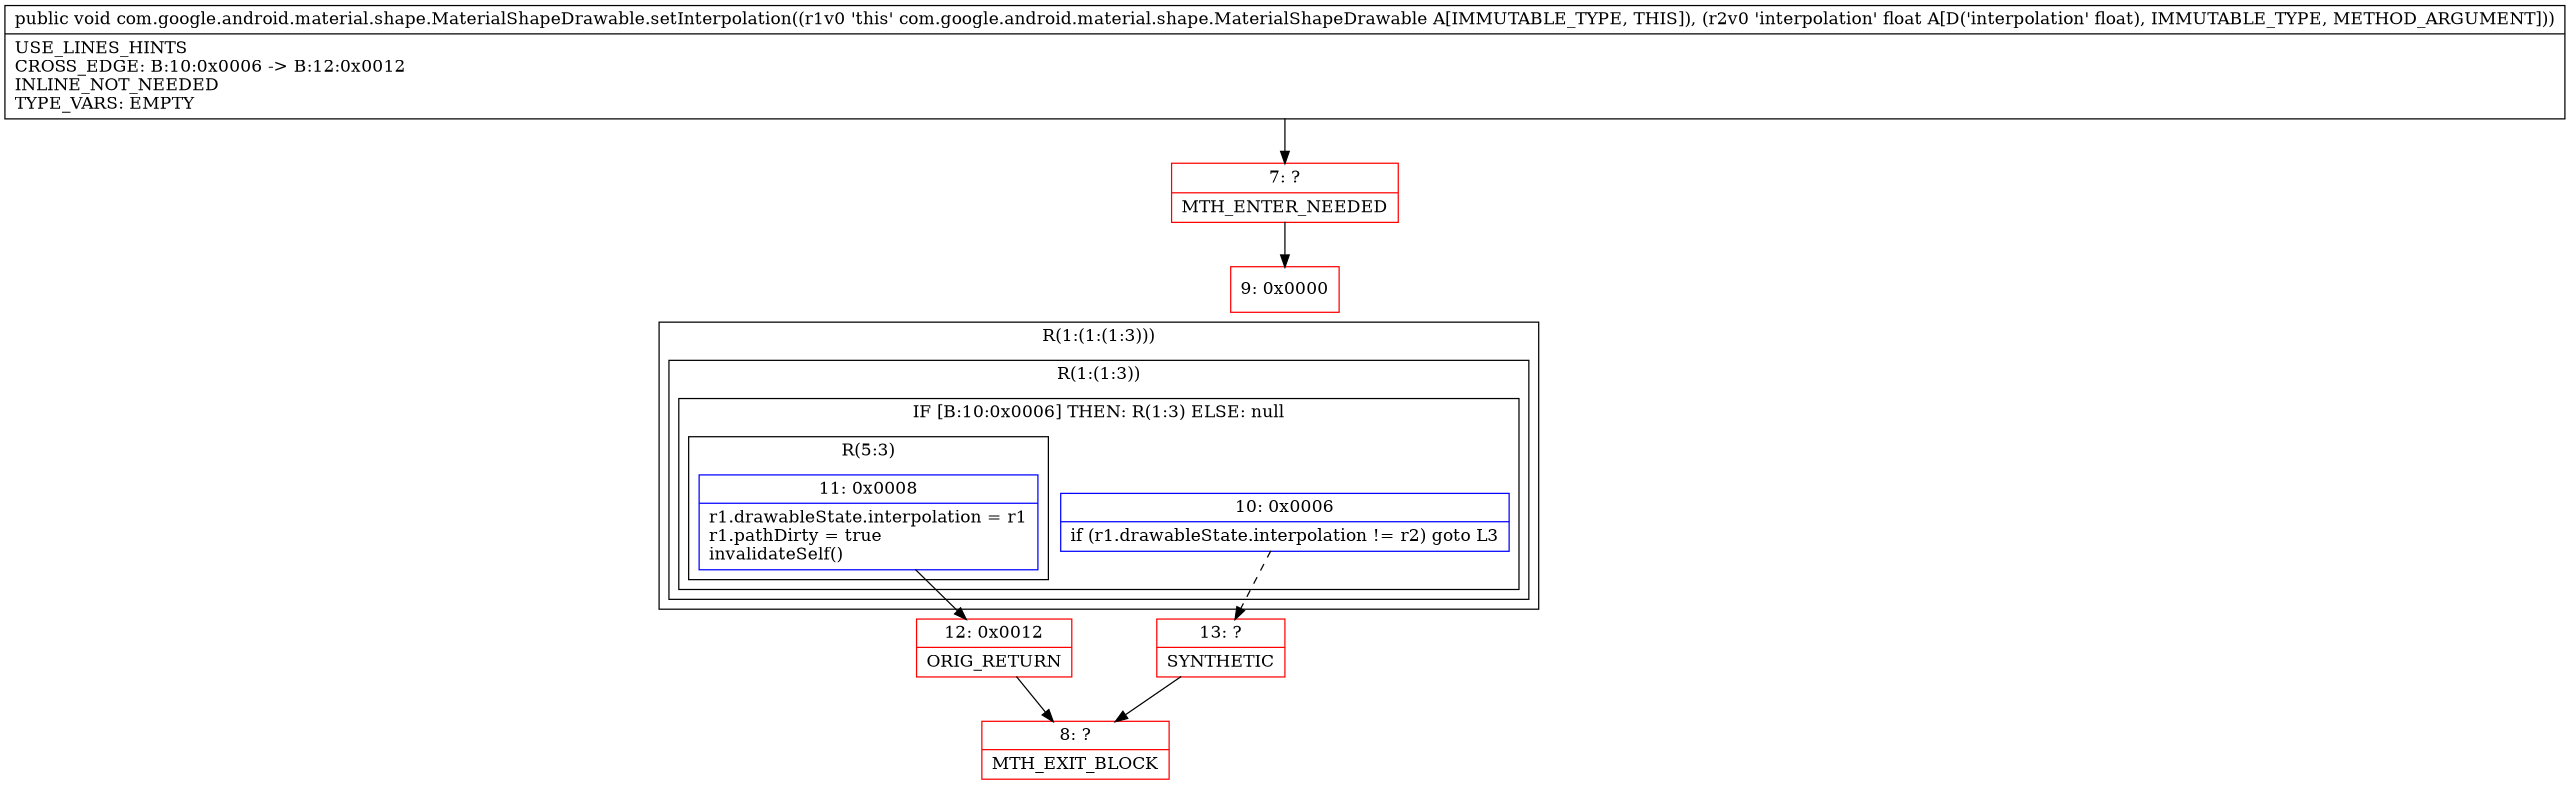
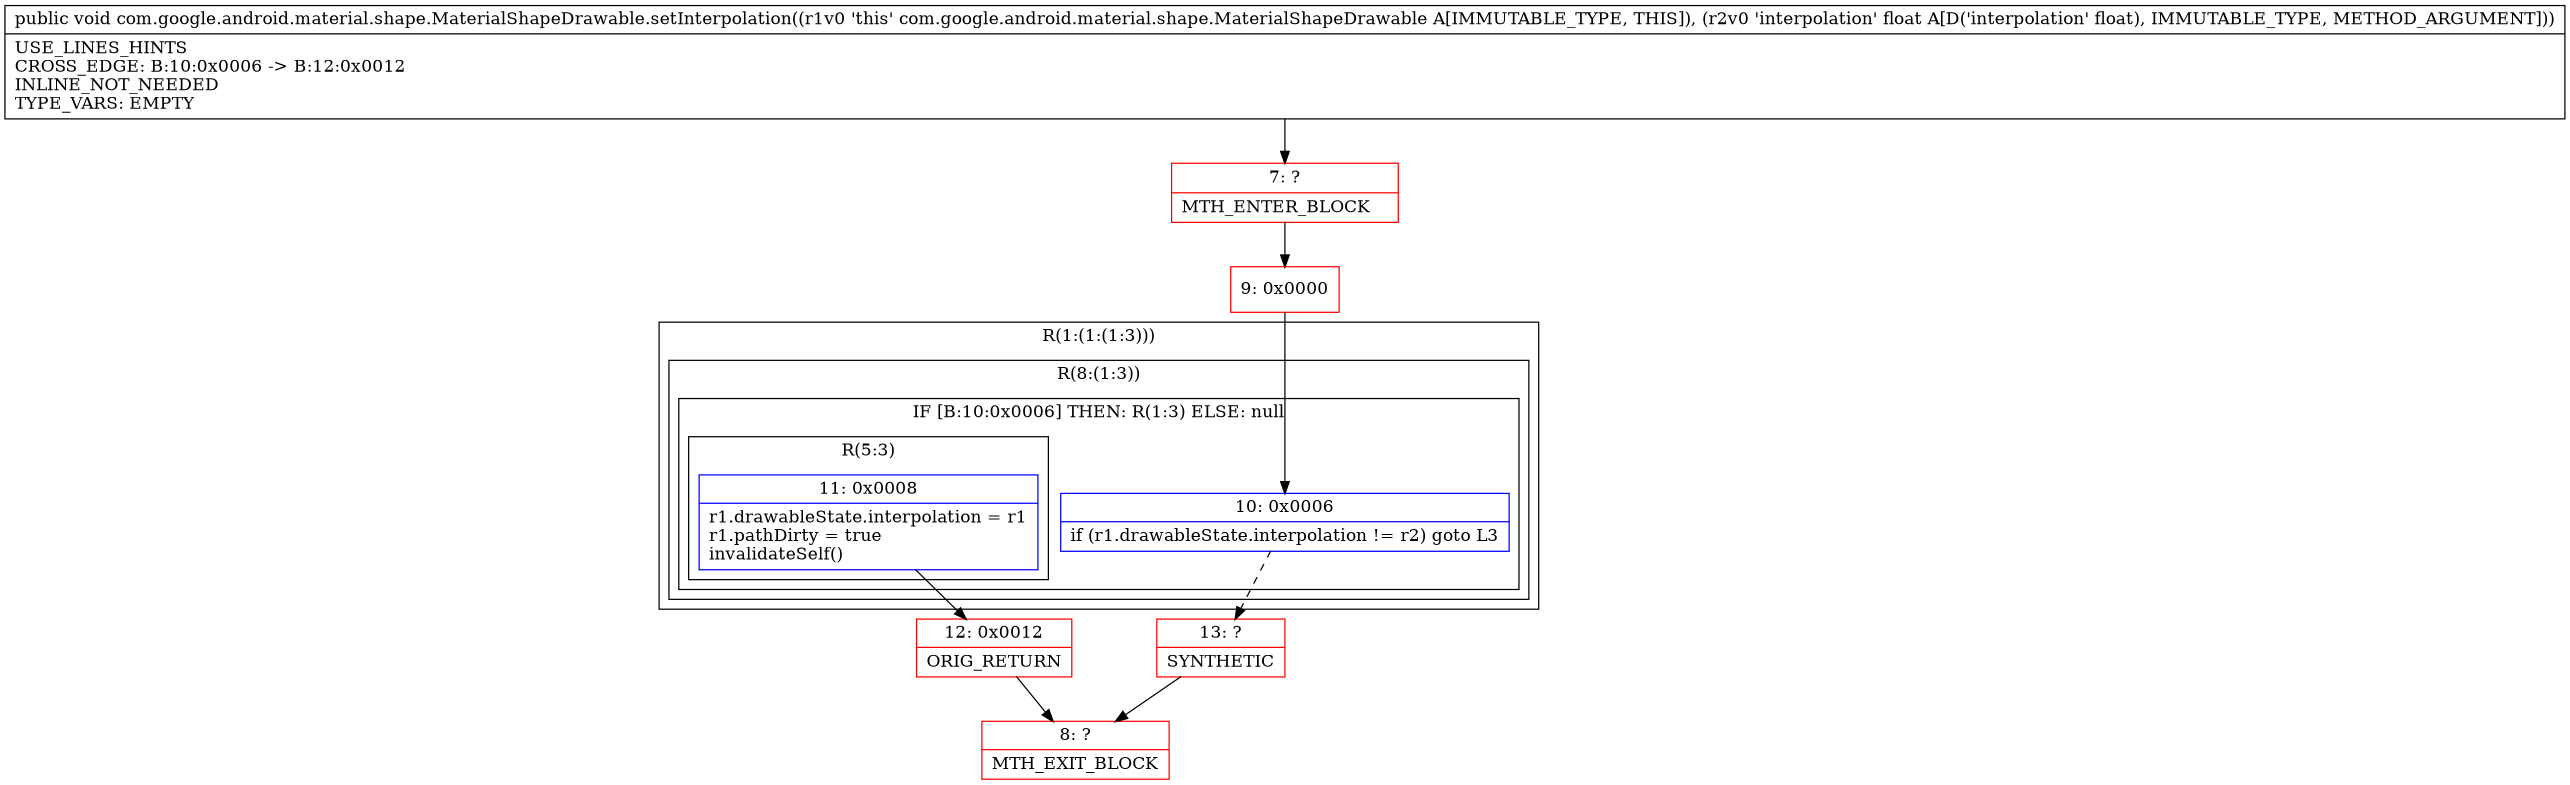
(1285, 207) -> (1276, 207)
(1099, 375) -> (1099, 375)
none -> (1285, 388)
